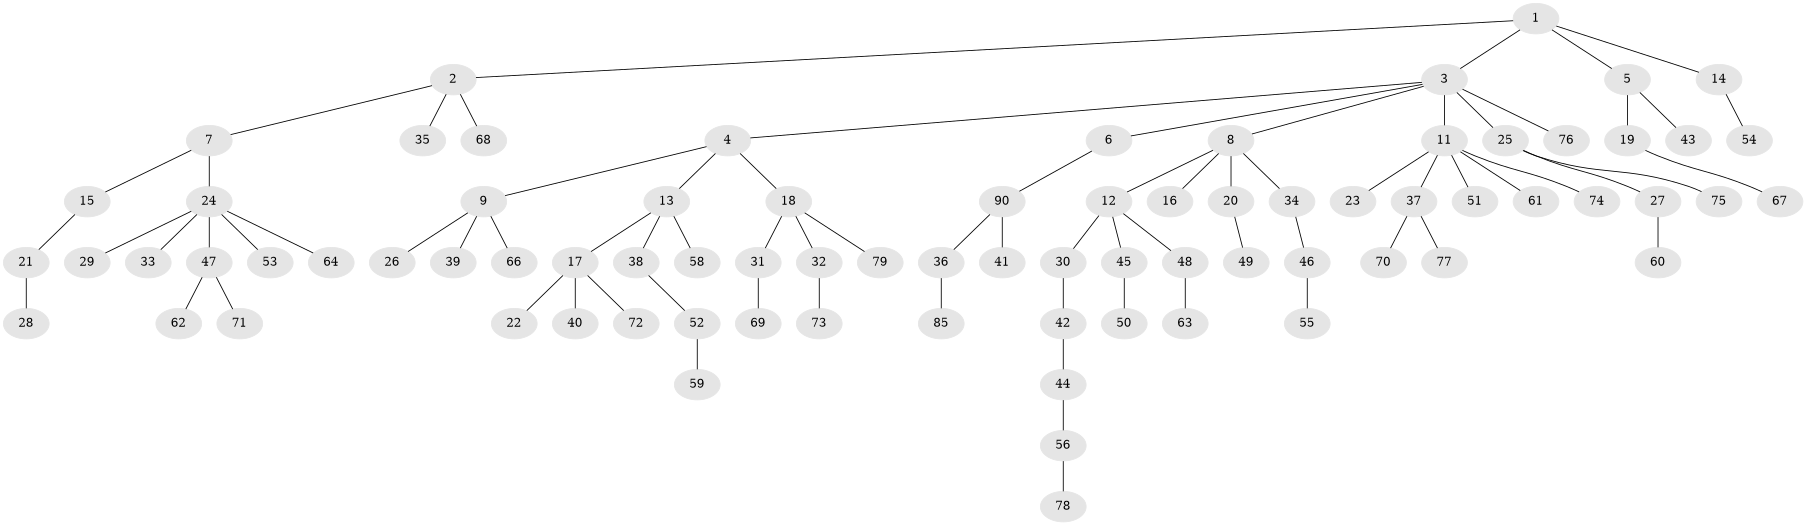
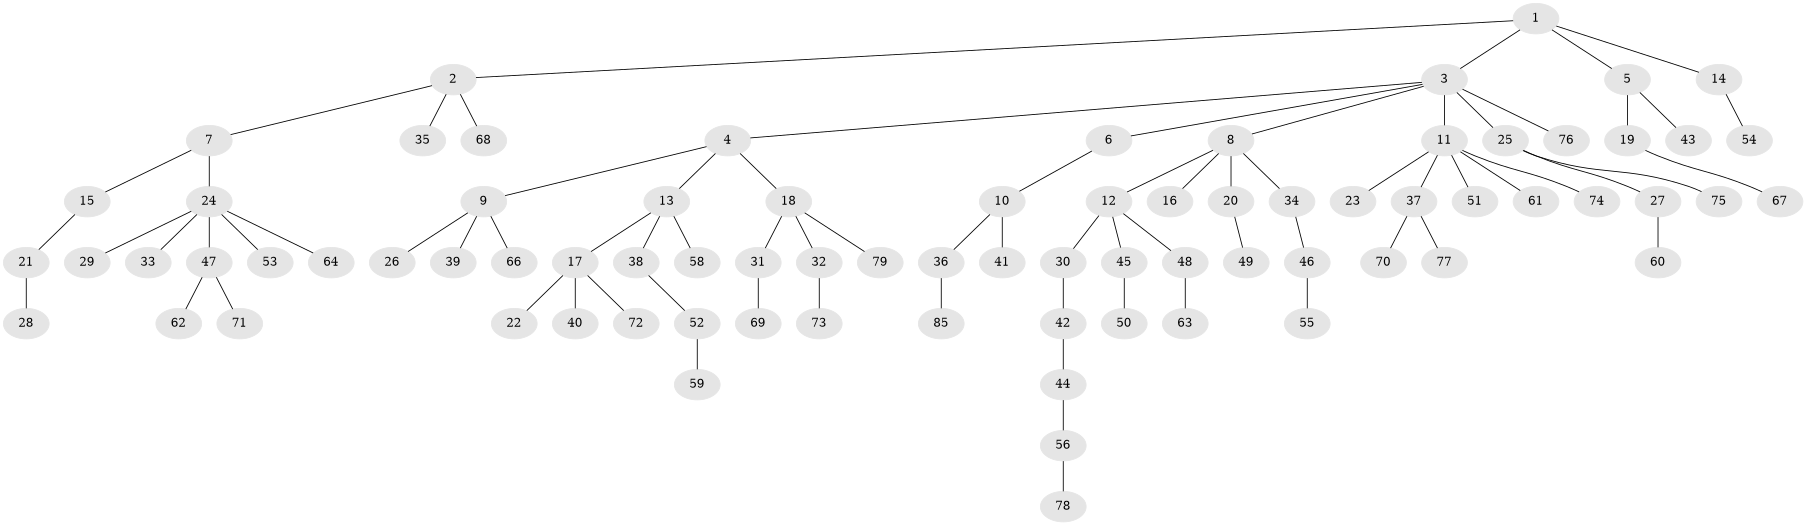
(1002, 202) -> (1002, 202)
